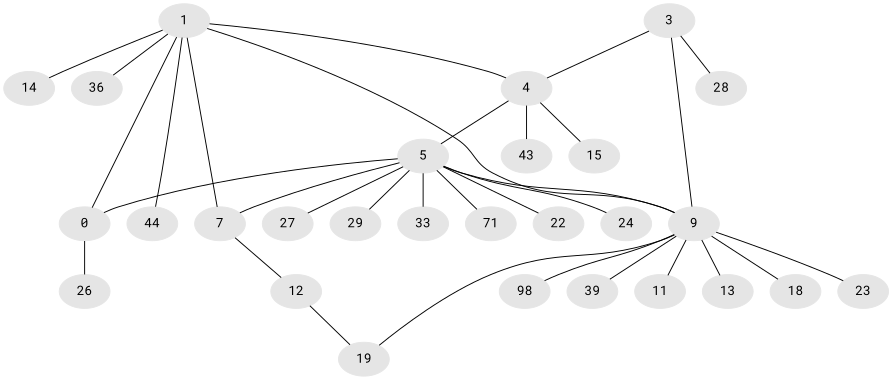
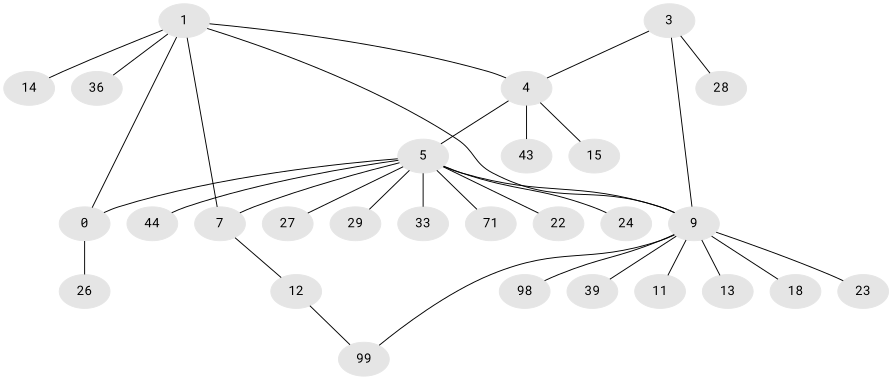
(170, 122) -> (284, 181)
(364, 359) -> (364, 359)
